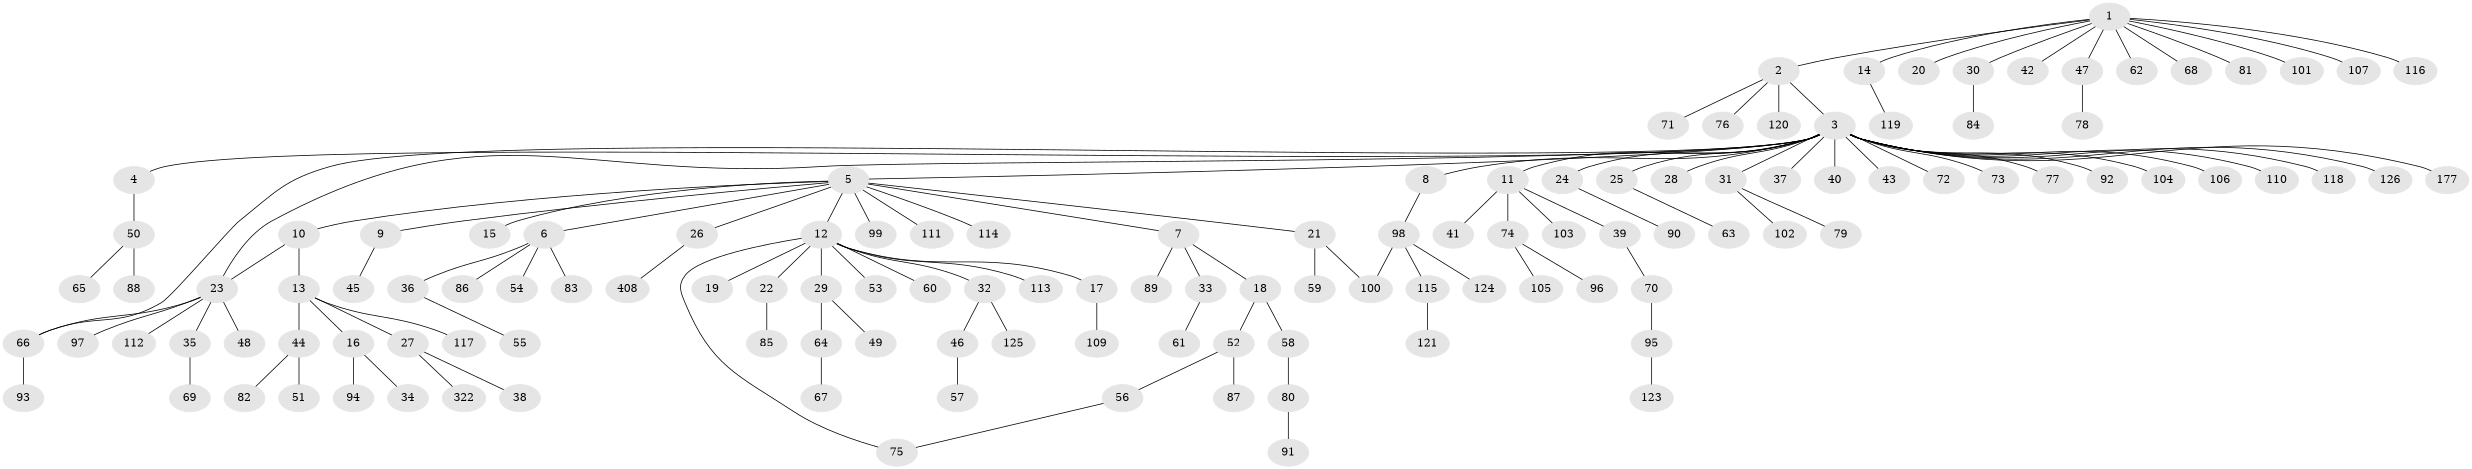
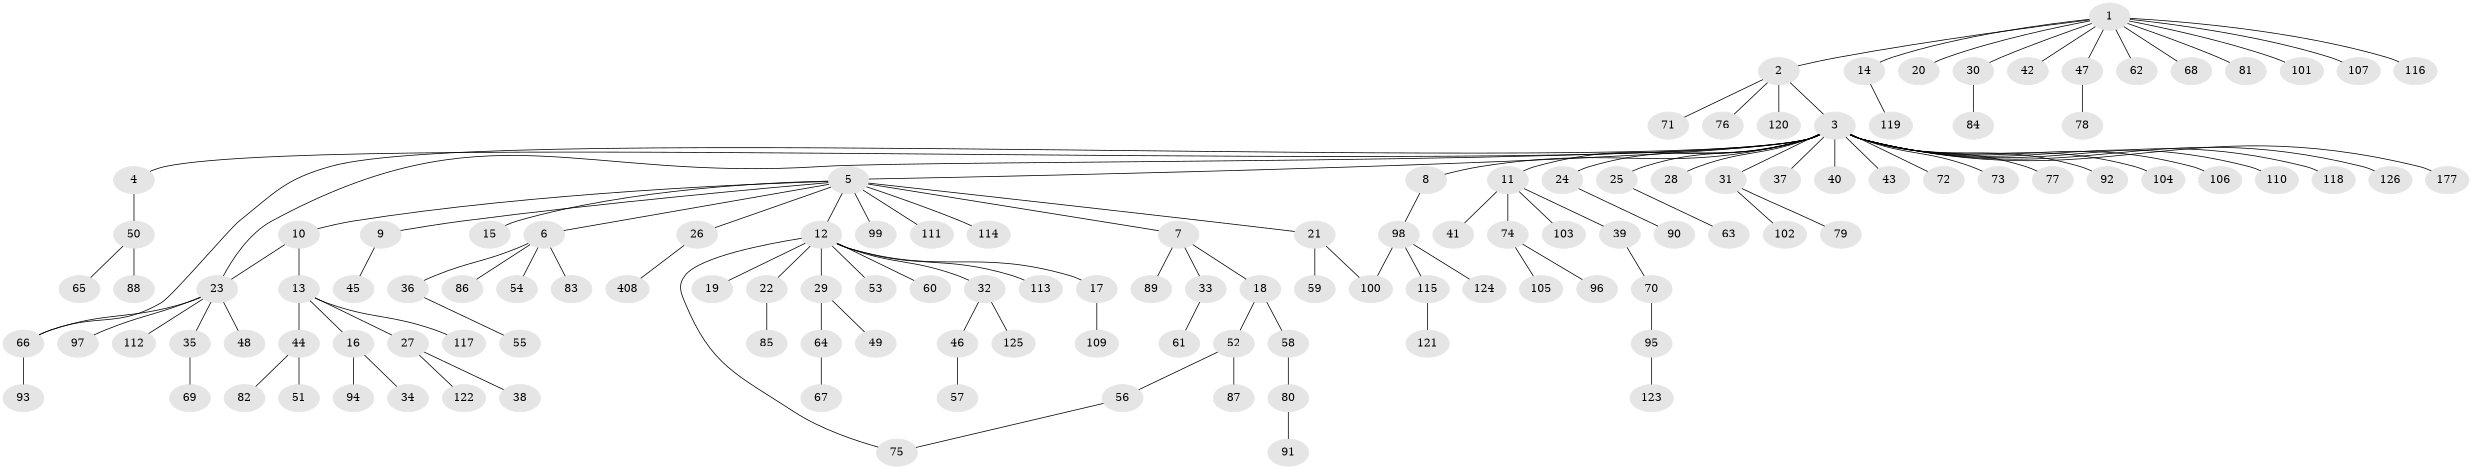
(464, 398) -> (464, 398)
